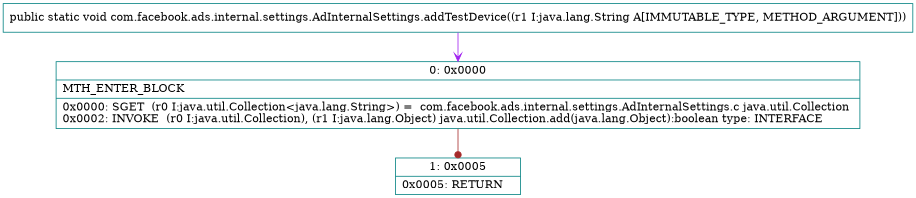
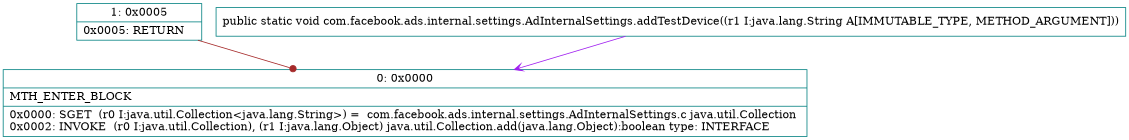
(458, 140) -> (244, 54)
